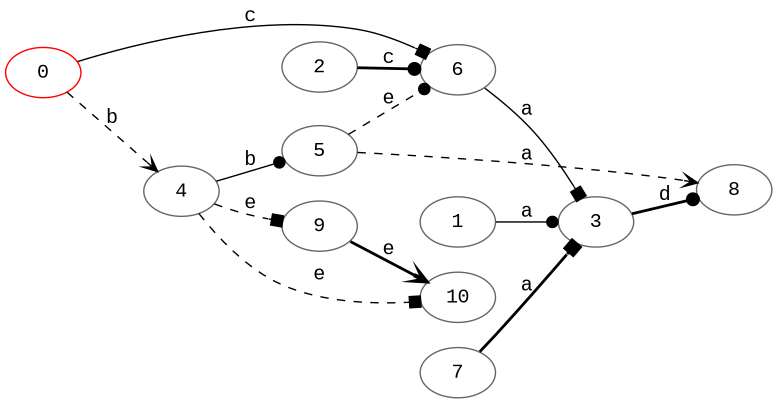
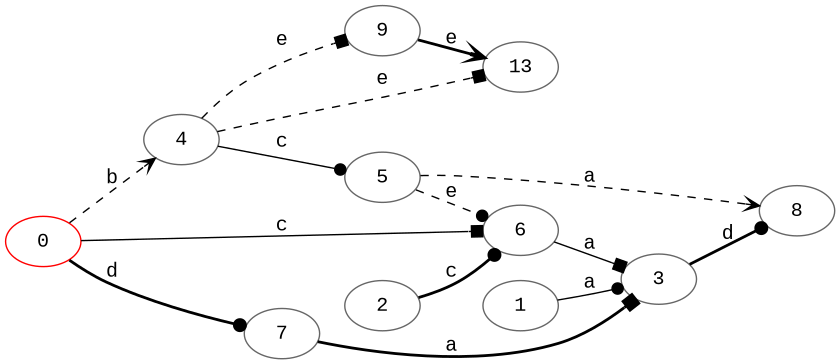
(251, 160) -> (282, 142)
(458, 297) -> (521, 67)
none -> (149, 299)
